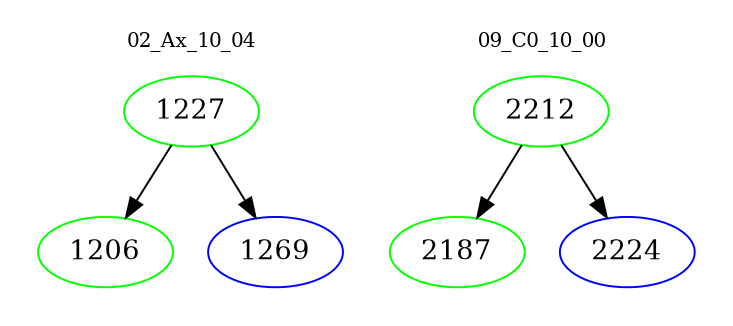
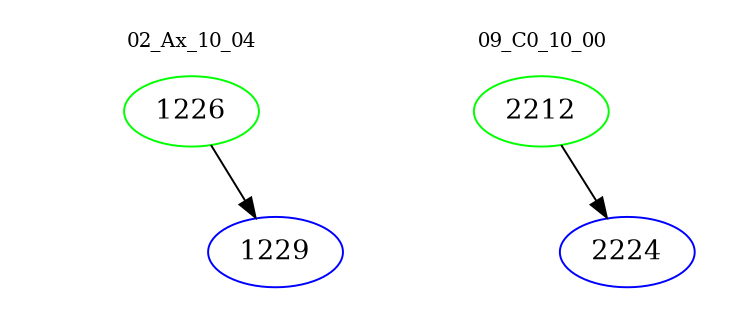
(192, 111) -> (192, 111)
(106, 252) -> none
(276, 252) -> (276, 252)
(457, 252) -> none
